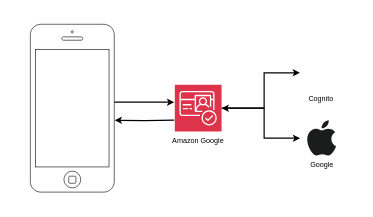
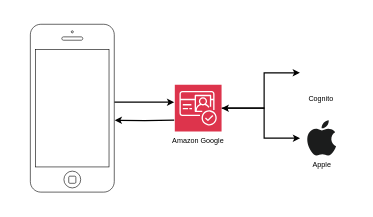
(321, 165) -> (321, 165)
